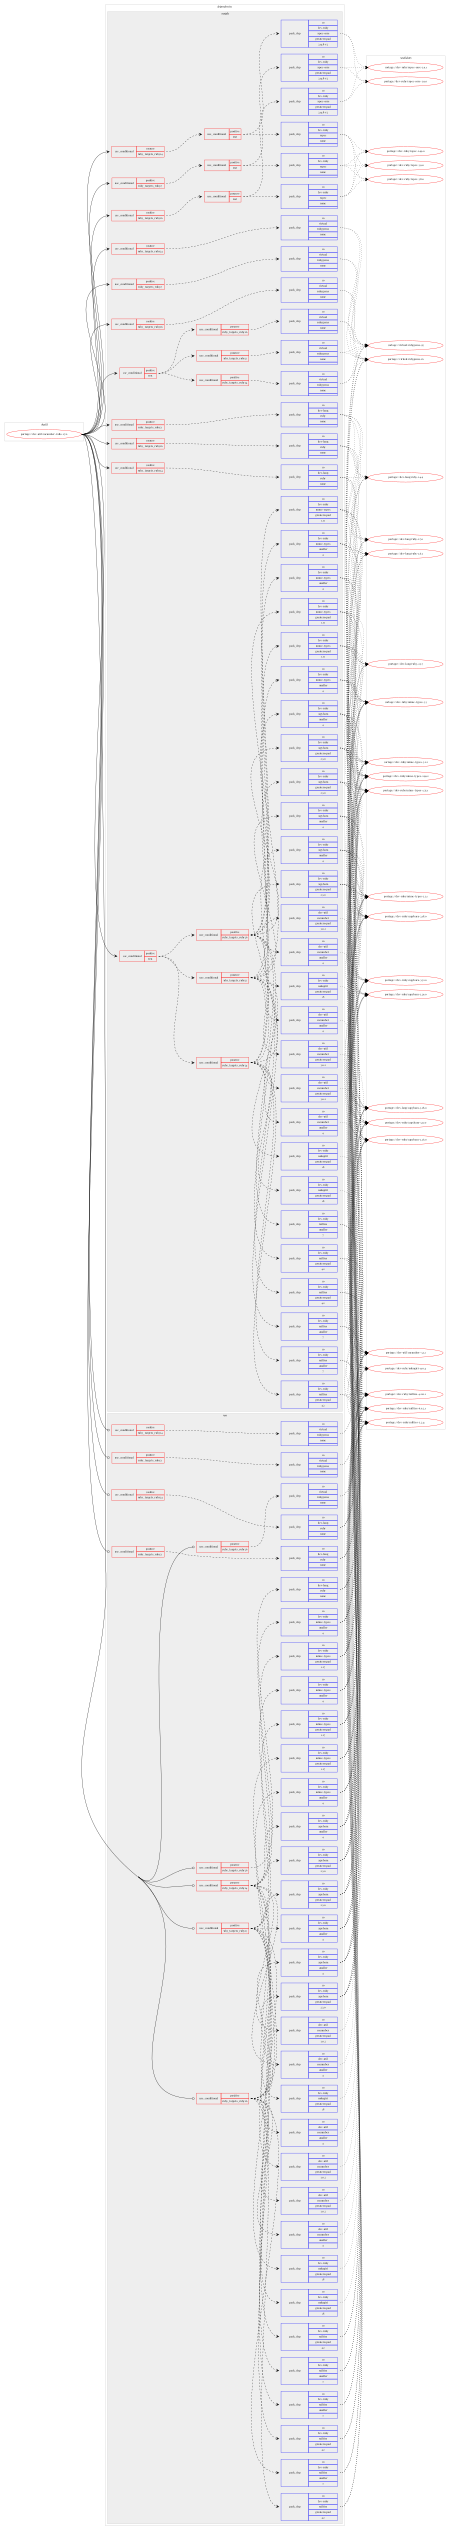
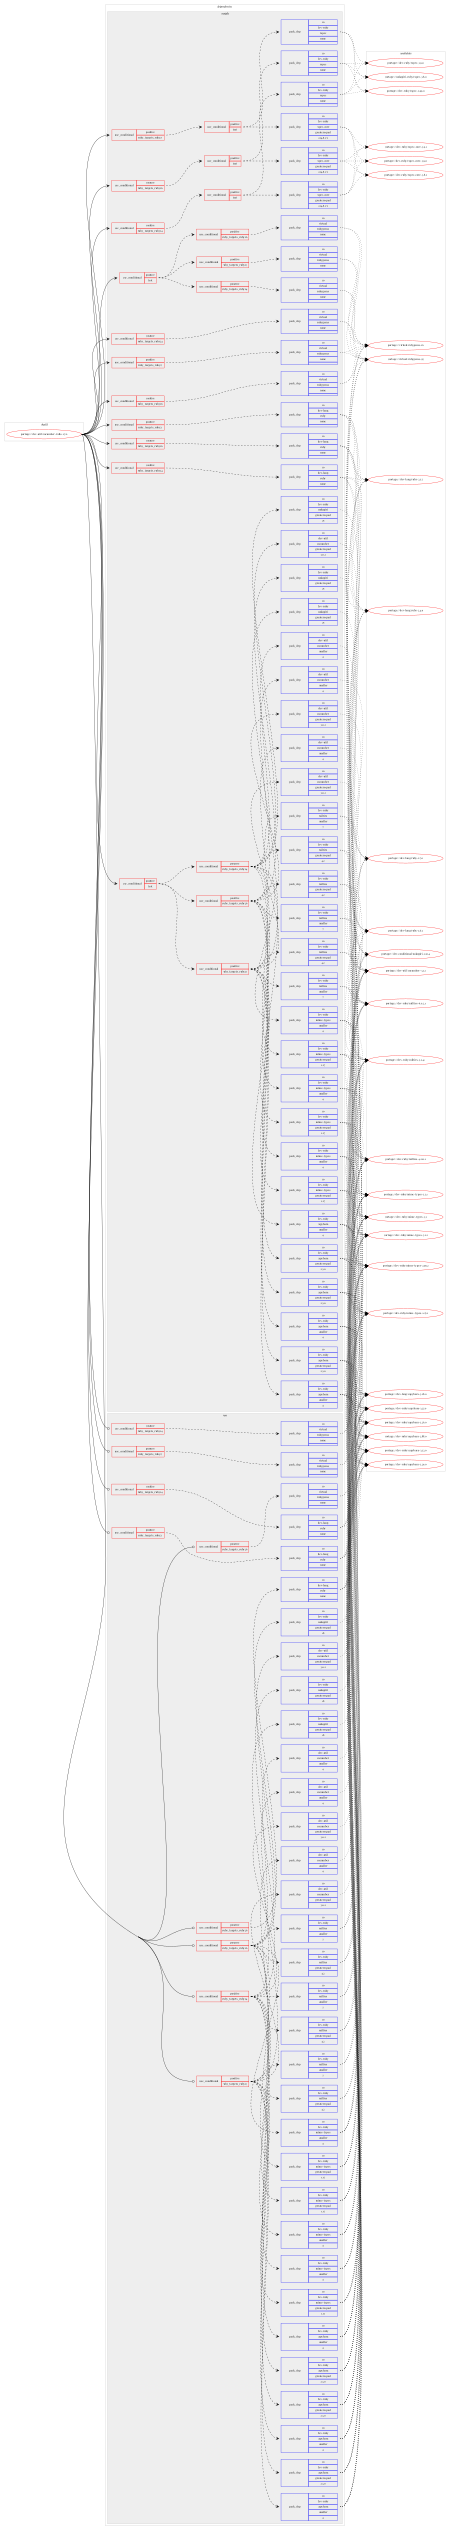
none -> (406, 175)
(406, 179) -> (406, 77)
(406, 917) -> (406, 1437)
(406, 1368) -> (406, 954)
